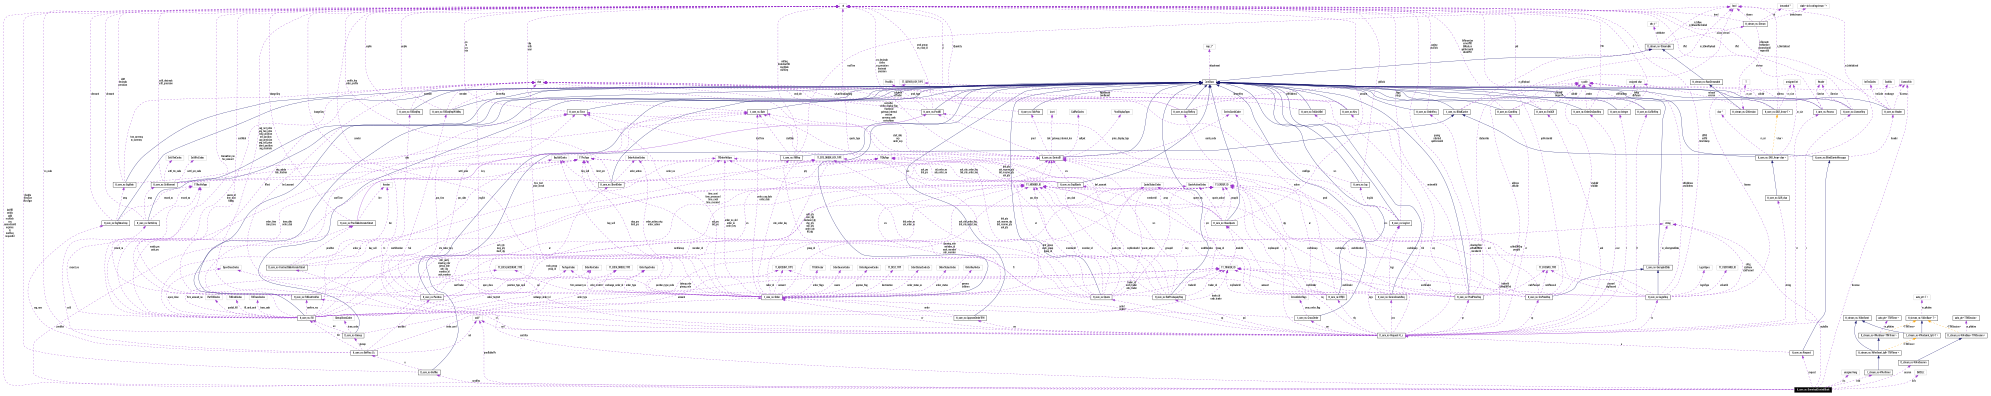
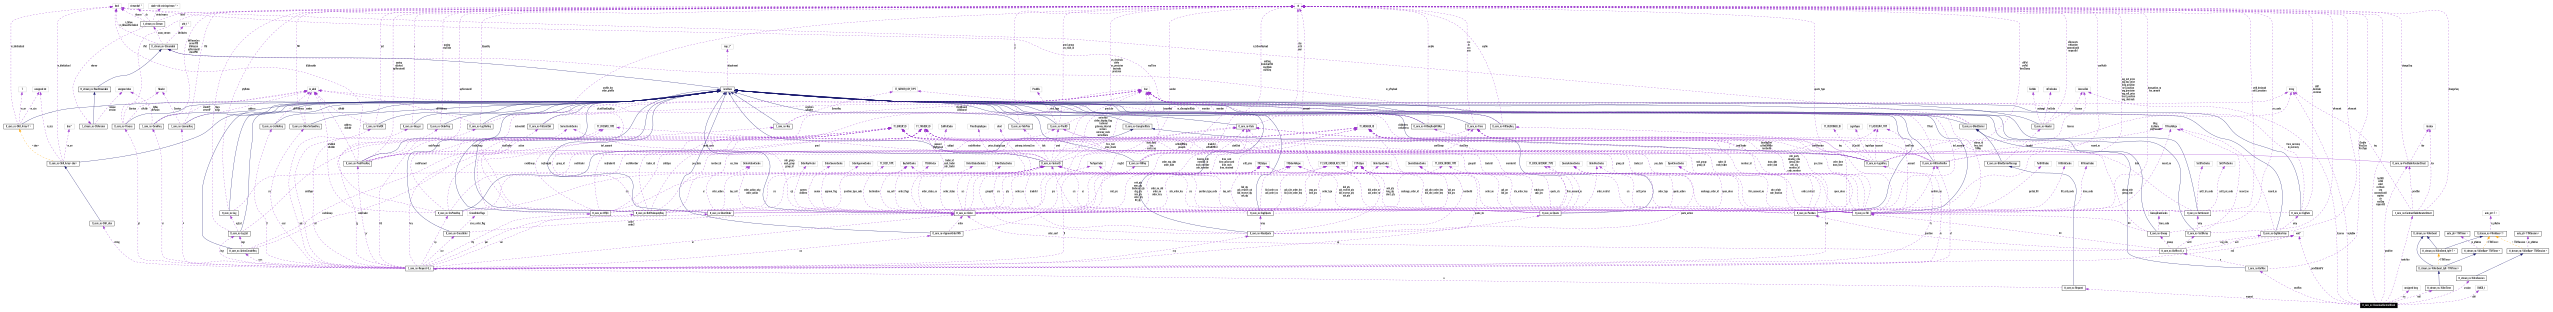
(1235, 246) -> (1055, 224)
(1133, 248) -> (667, 164)
(782, 285) -> (1248, 164)
